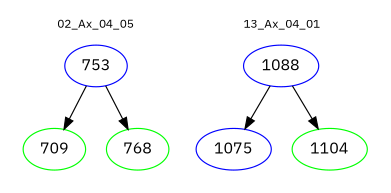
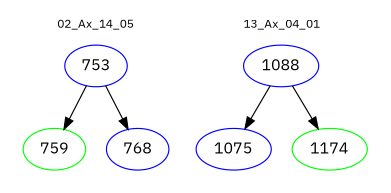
(96, 25) -> (96, 25)
(54, 149) -> (54, 149)
(138, 149) -> (138, 149)
(330, 149) -> (330, 149)
